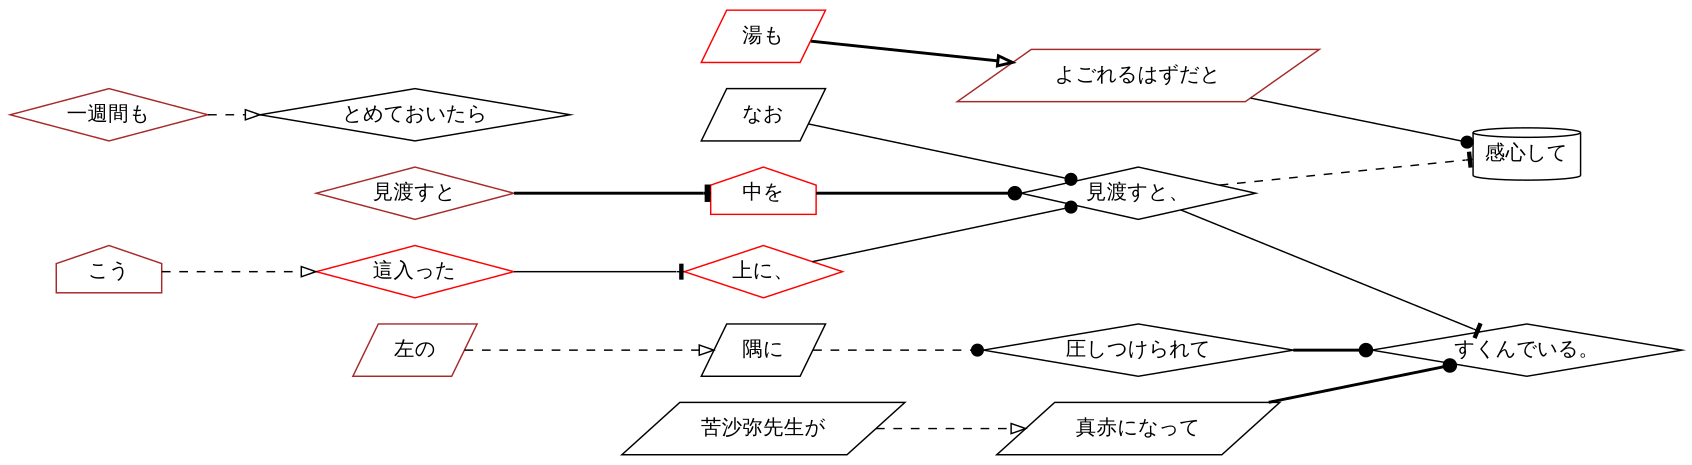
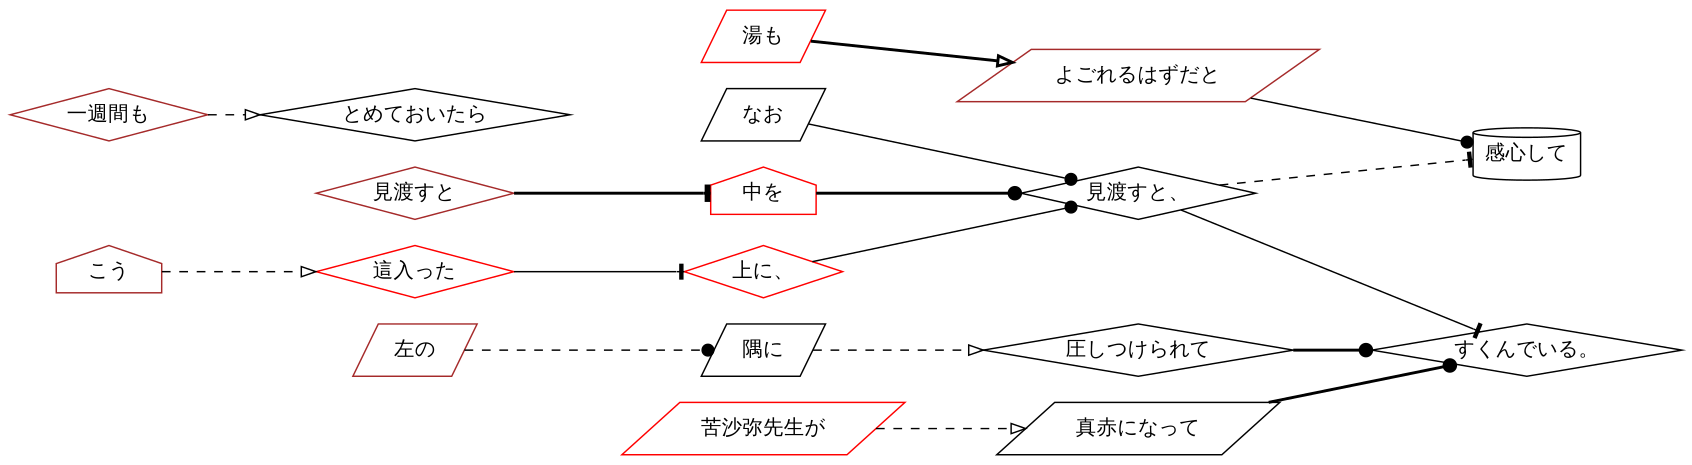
(582, 350) -> (583, 350)
(892, 350) -> (891, 350)
(763, 429) -> (763, 429)
